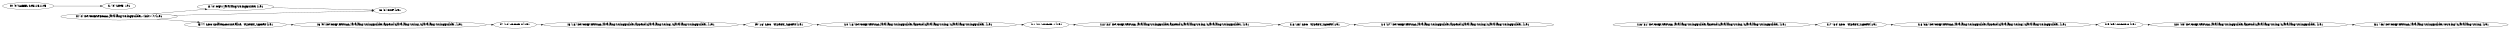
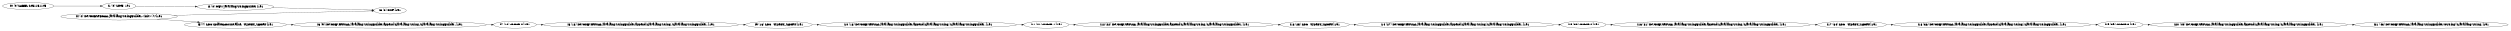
(179, 12) -> (166, 6)
none -> (1583, 25)
